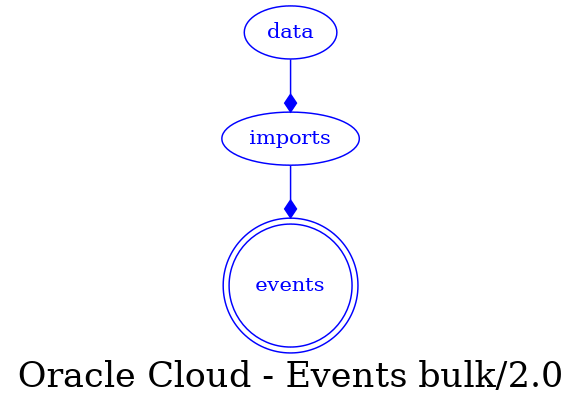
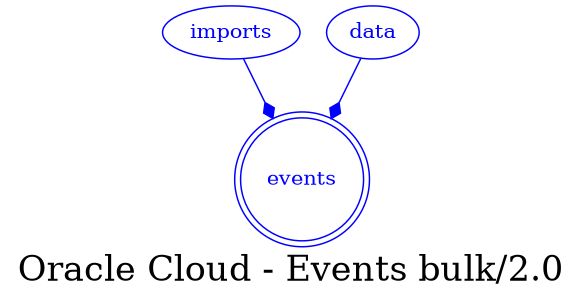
(291, 77) -> (350, 80)
